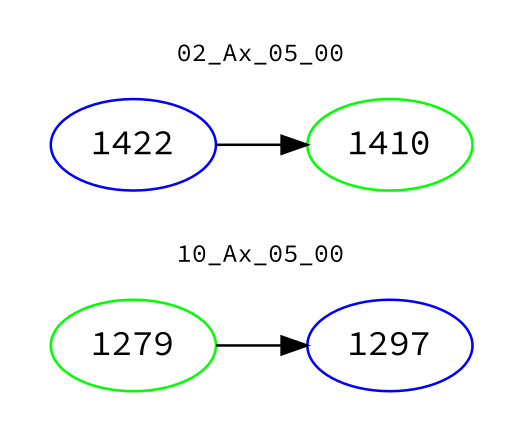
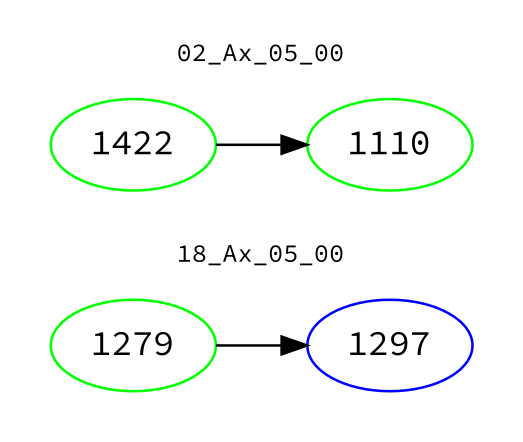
(133, 145) -> (133, 145)
(390, 145) -> (390, 145)
(262, 255) -> (262, 255)
